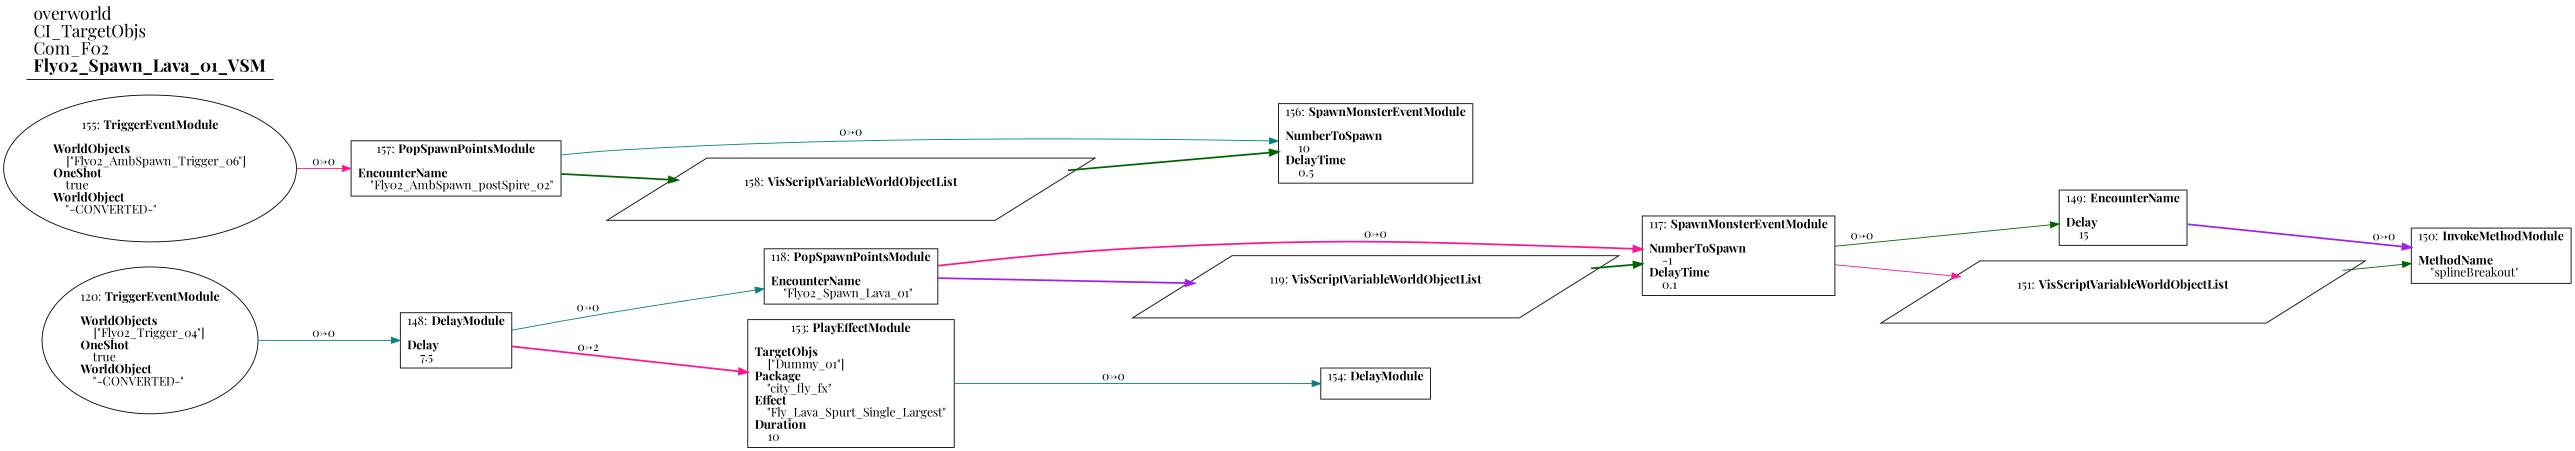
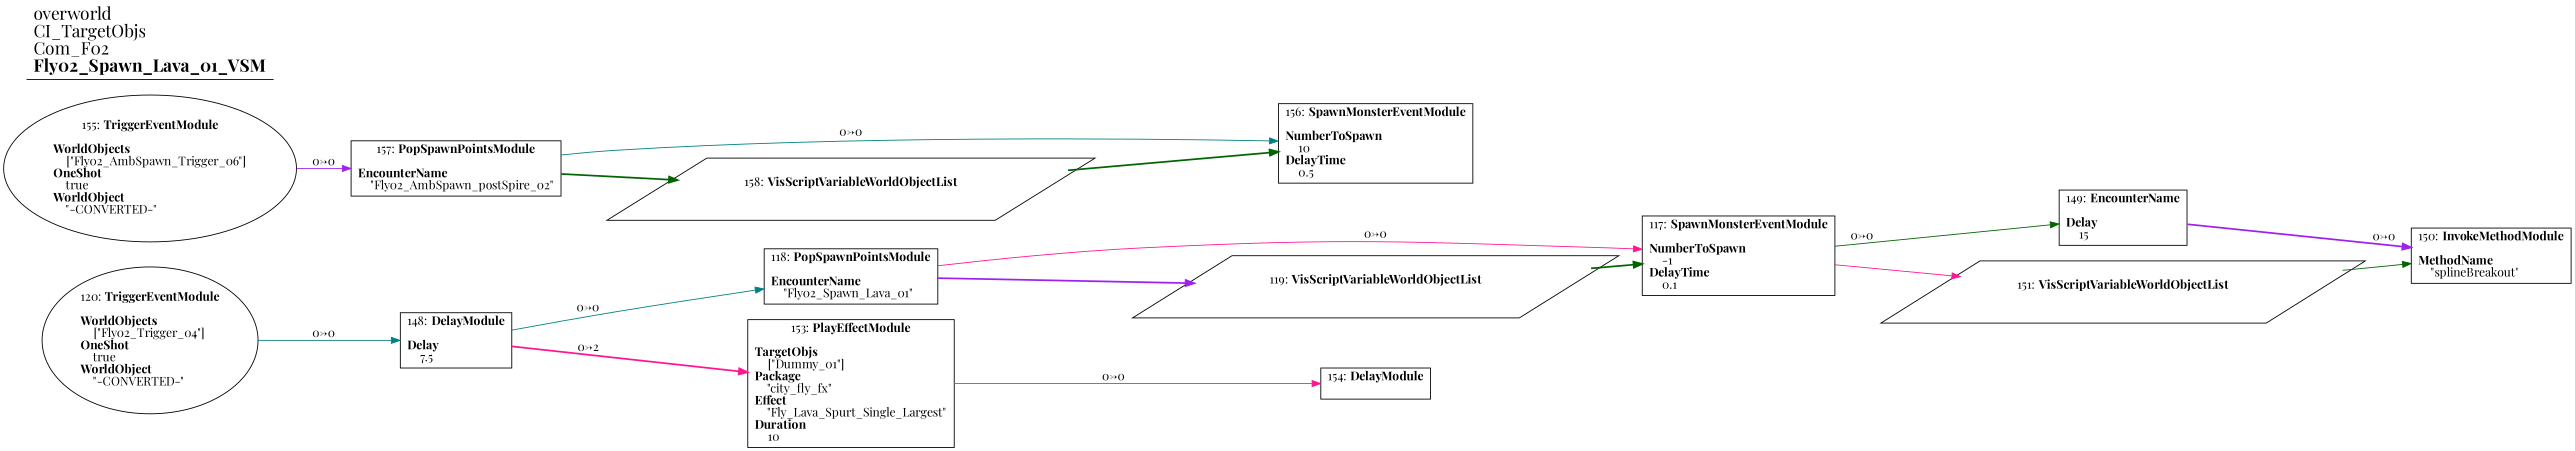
(320, 168) -> (320, 168)
(1285, 242) -> (1285, 242)
(1133, 384) -> (1133, 384)
